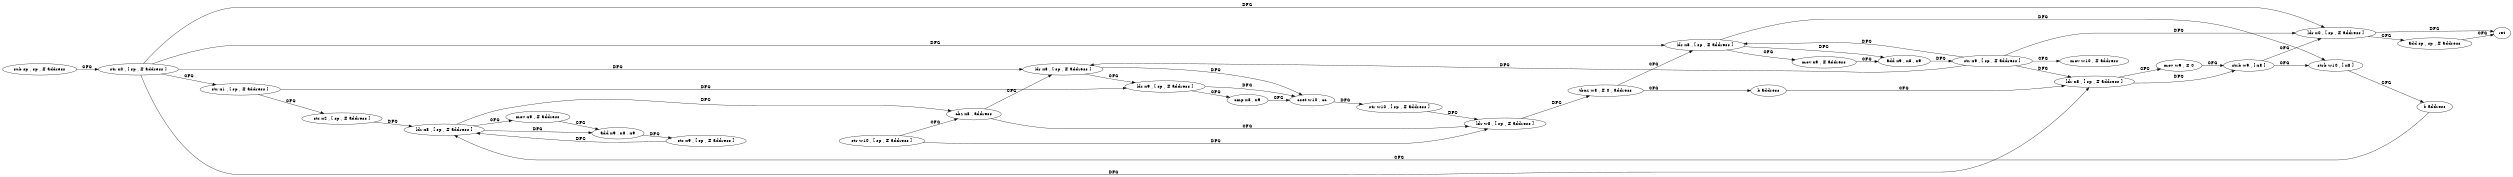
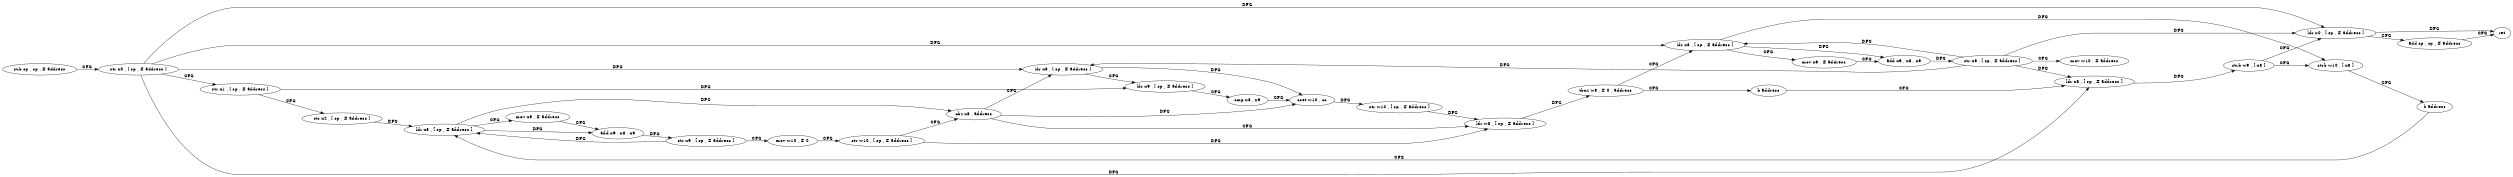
(2179, 66) -> none
(1249, 89) -> (1147, 116)
none -> (793, 141)
